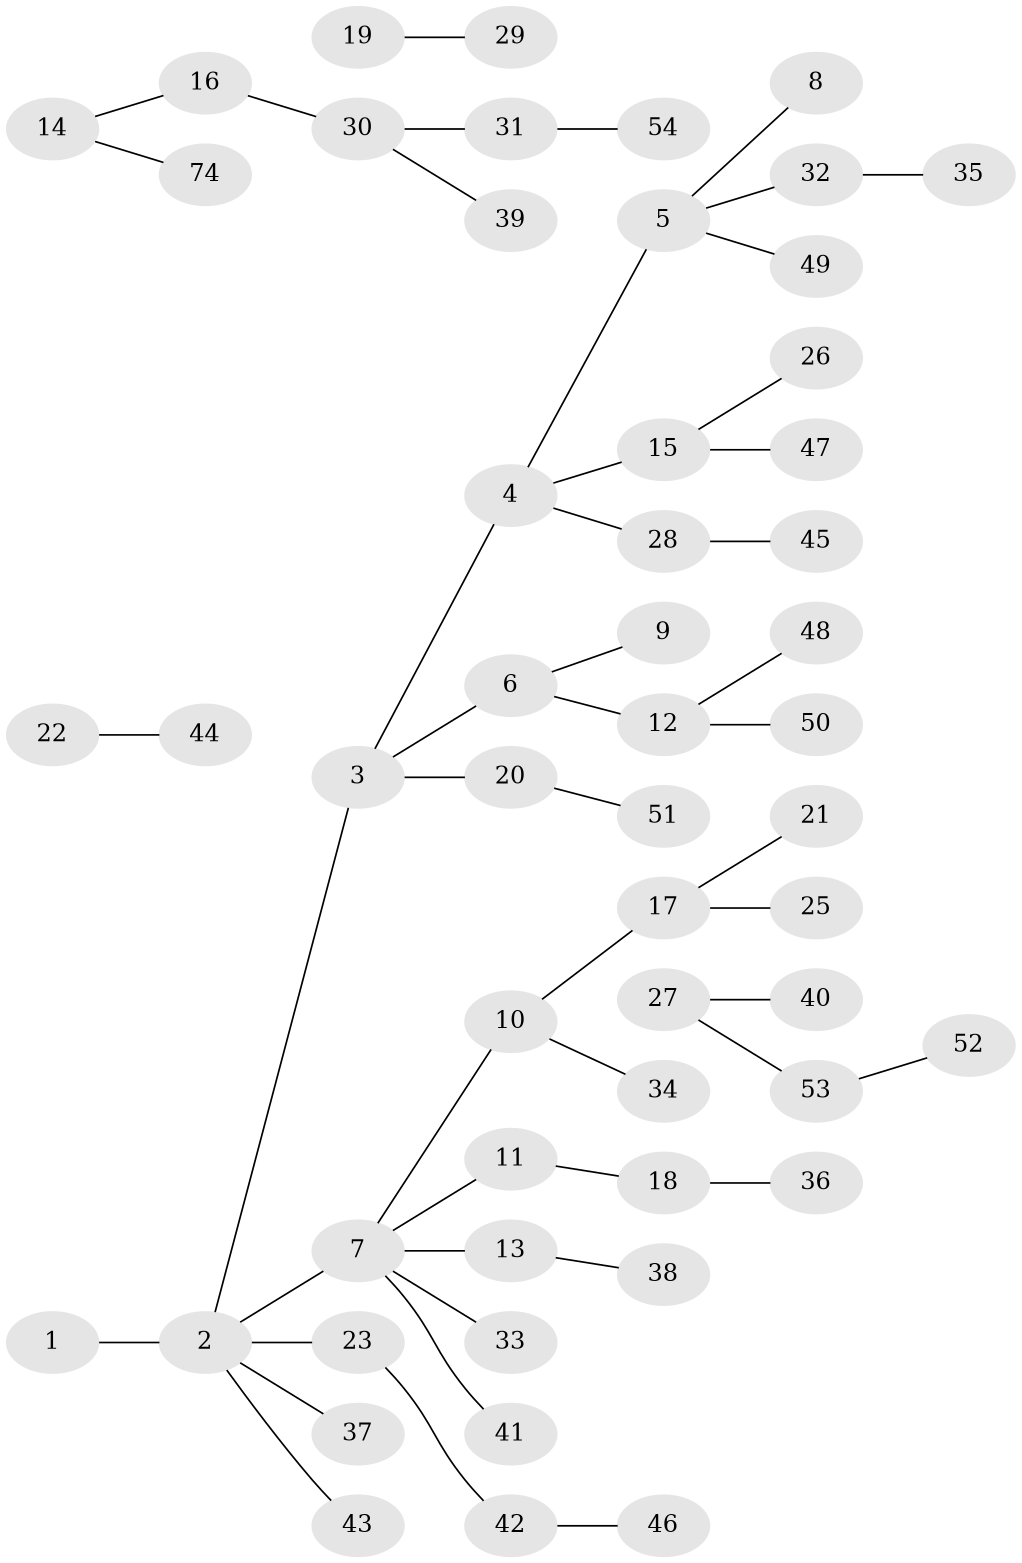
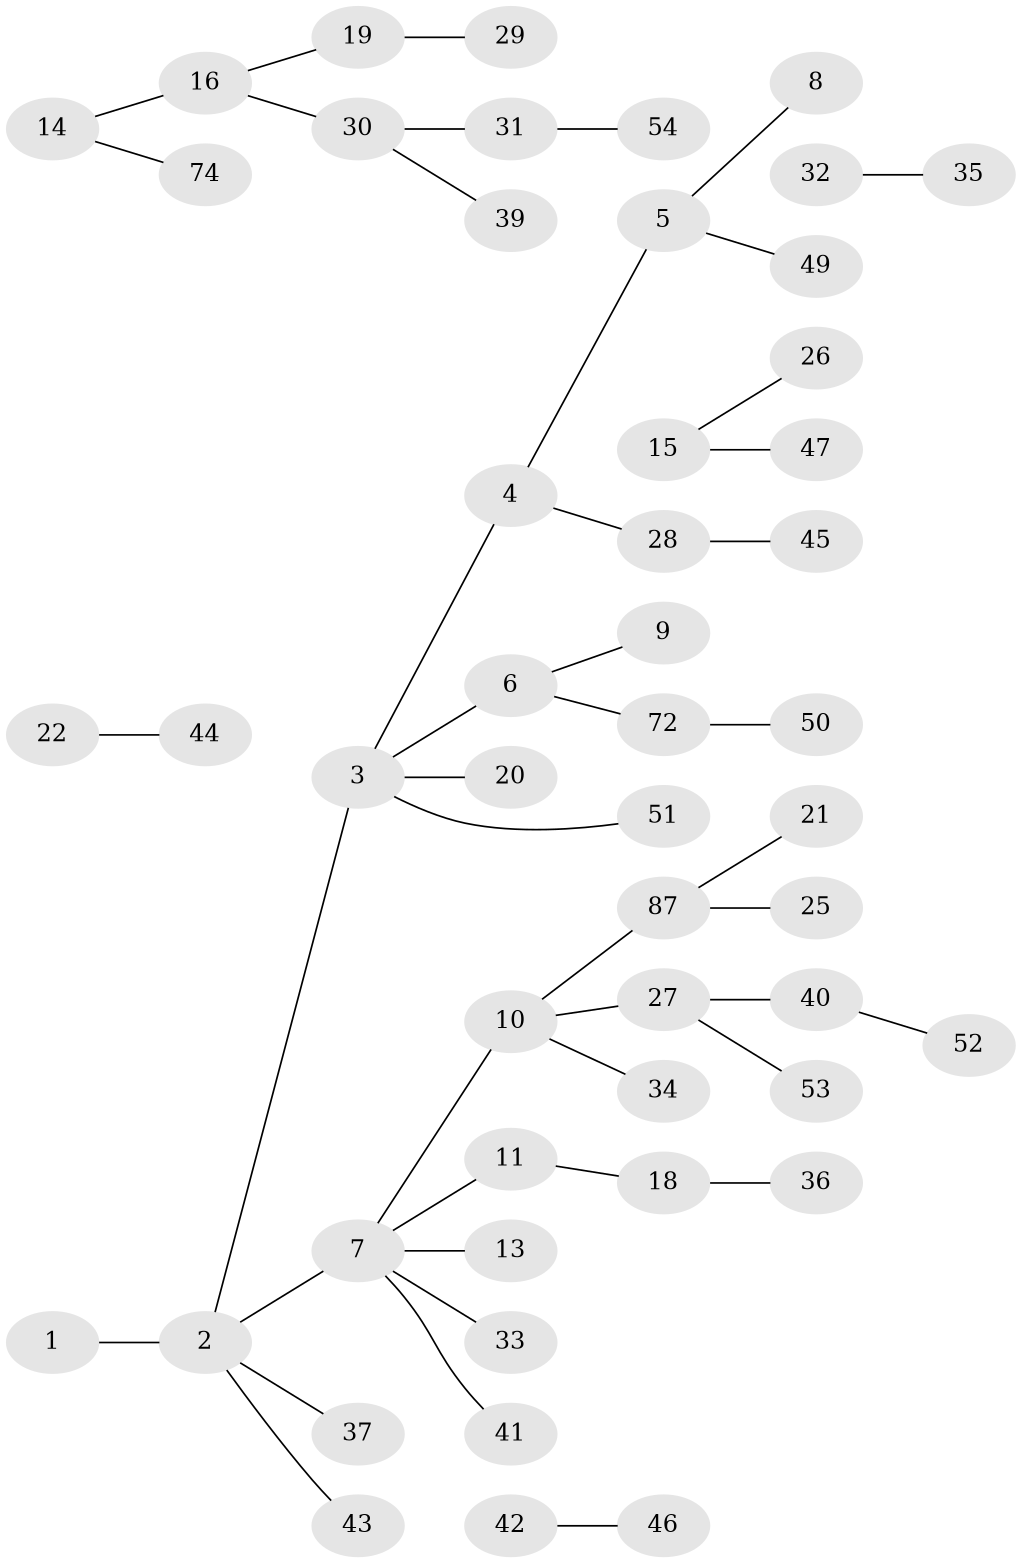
none -> (282, 60)
(740, 198) -> none
(588, 473) -> none
(816, 633) -> none
(664, 725) -> (664, 725)
(587, 797) -> (504, 828)
(664, 908) -> (664, 908)
none -> (587, 1011)
(893, 1068) -> (893, 1023)
(664, 1275) -> none
(358, 1343) -> none
